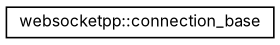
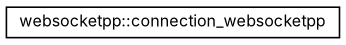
(140, 22) -> (173, 22)
